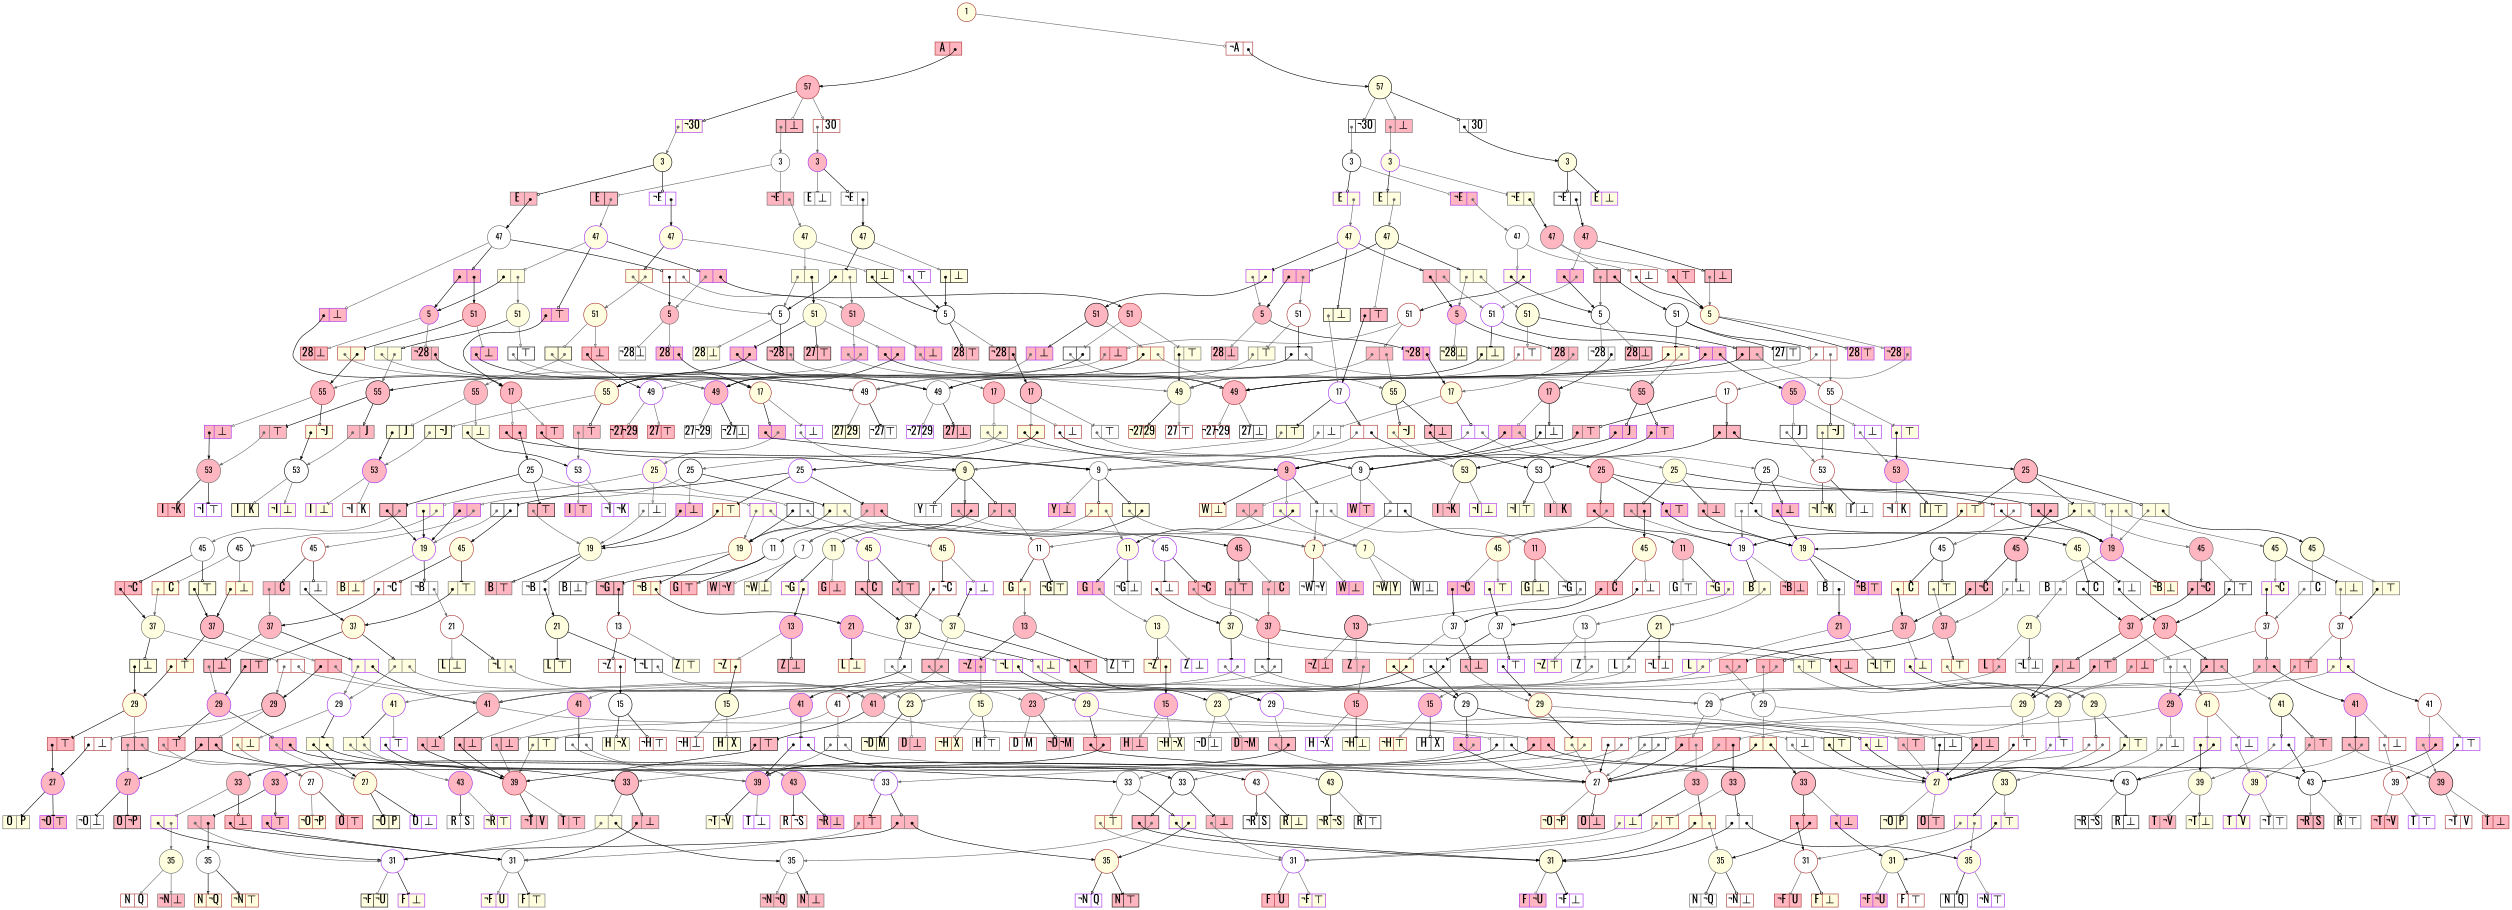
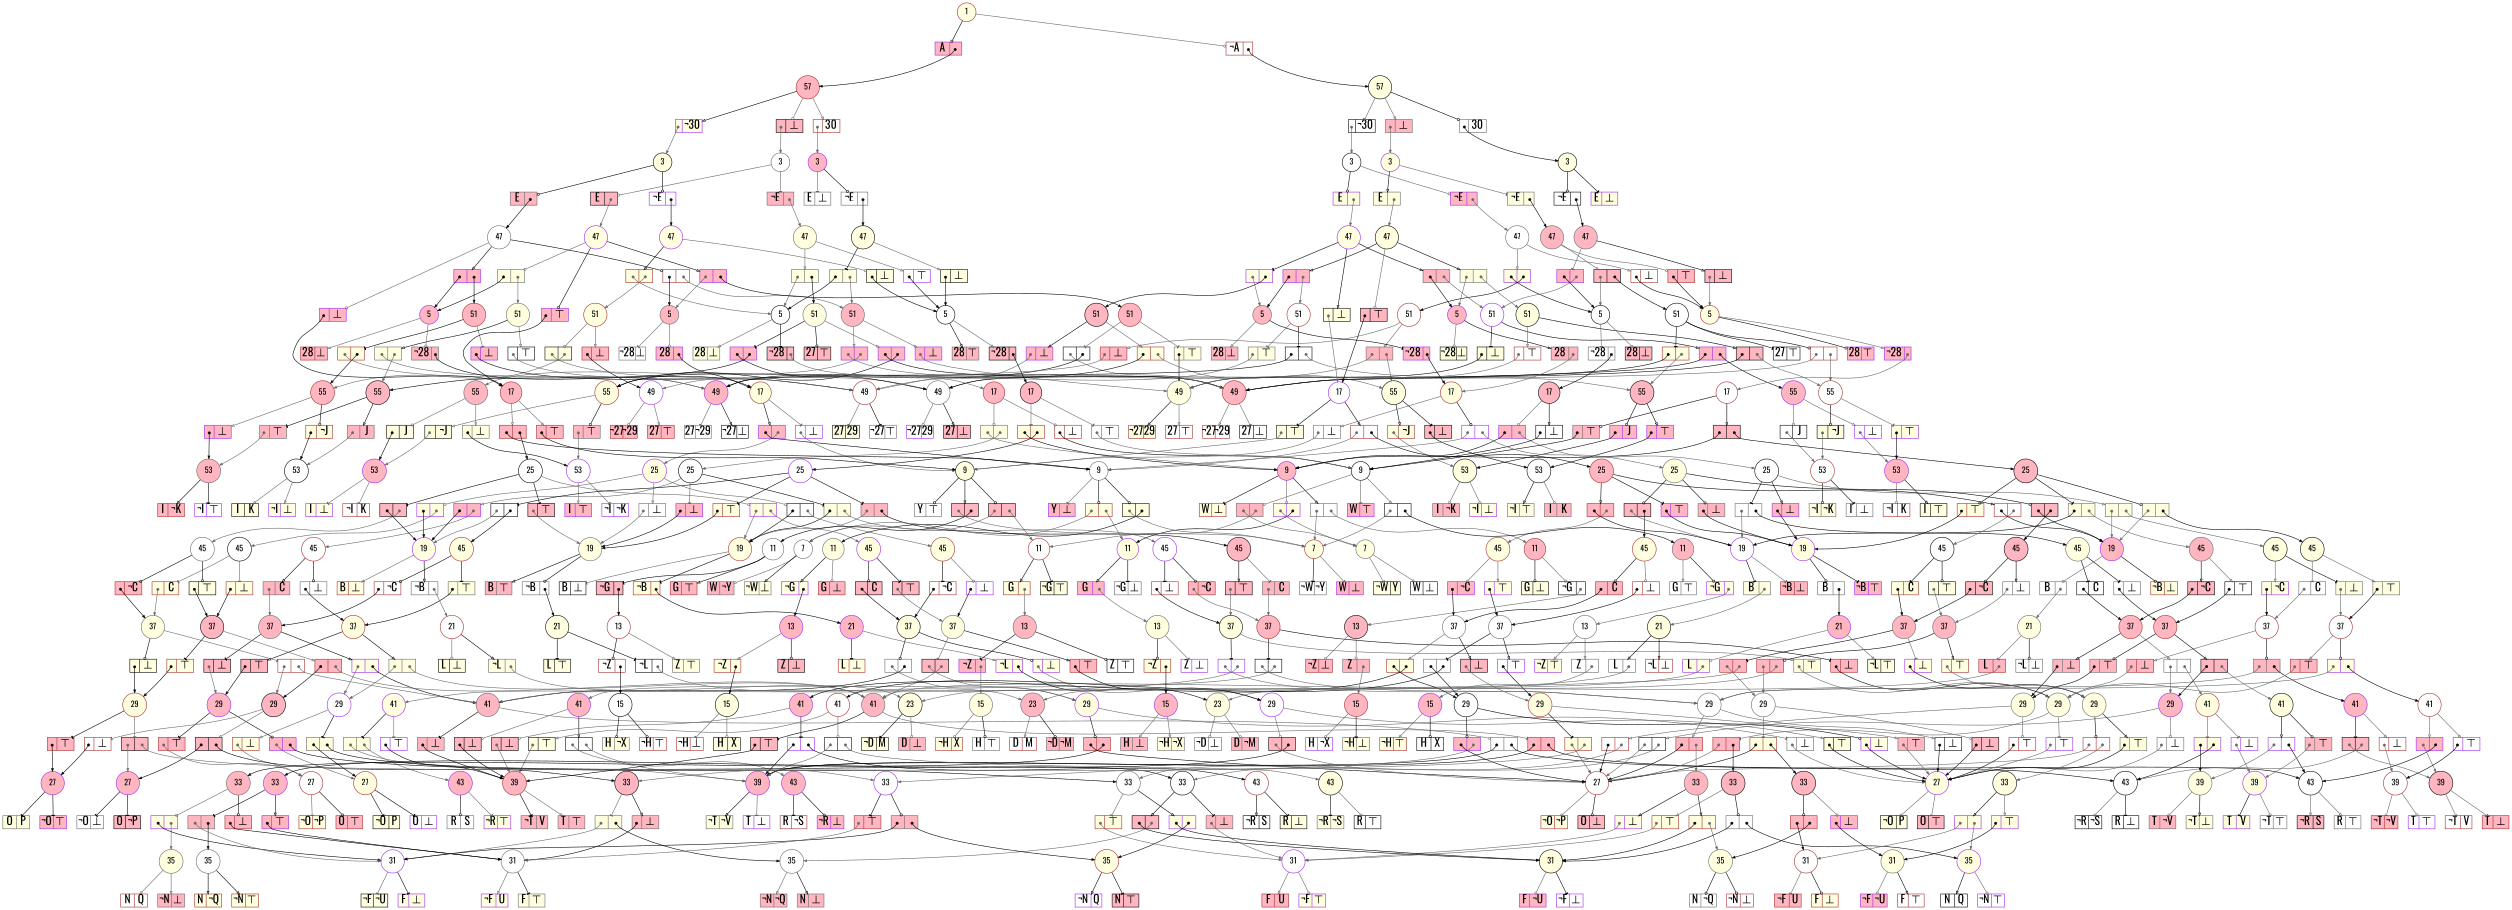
none -> (958, 30)
(948, 49) -> (948, 49)
